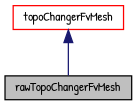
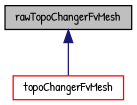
(68, 59) -> (68, 59)
